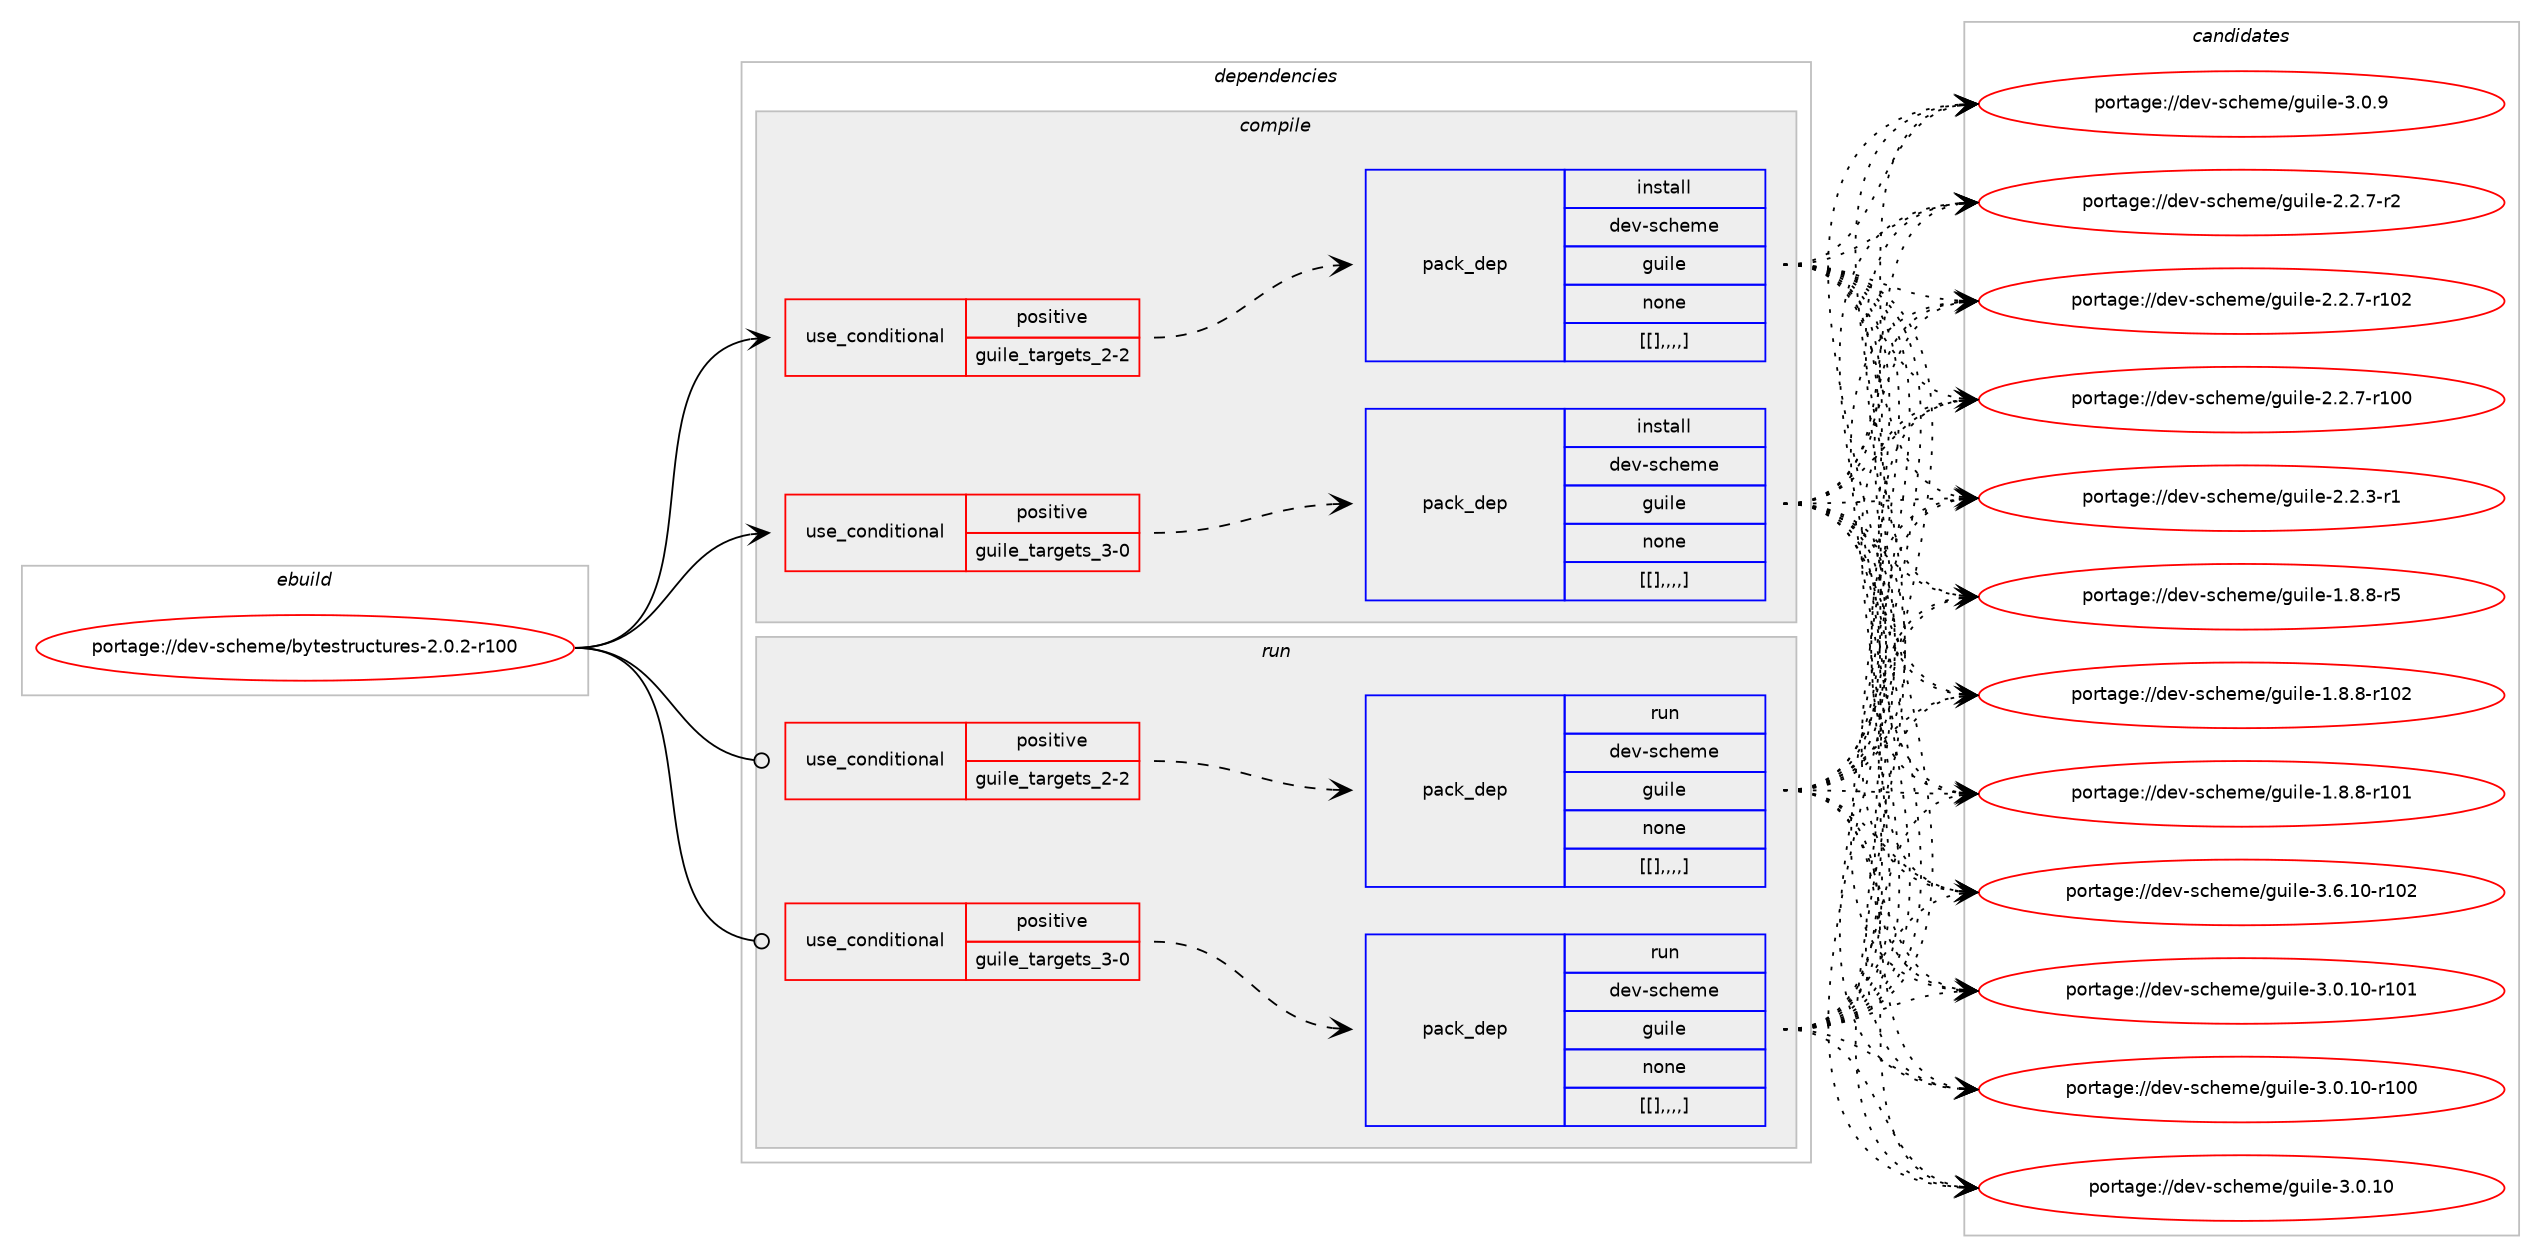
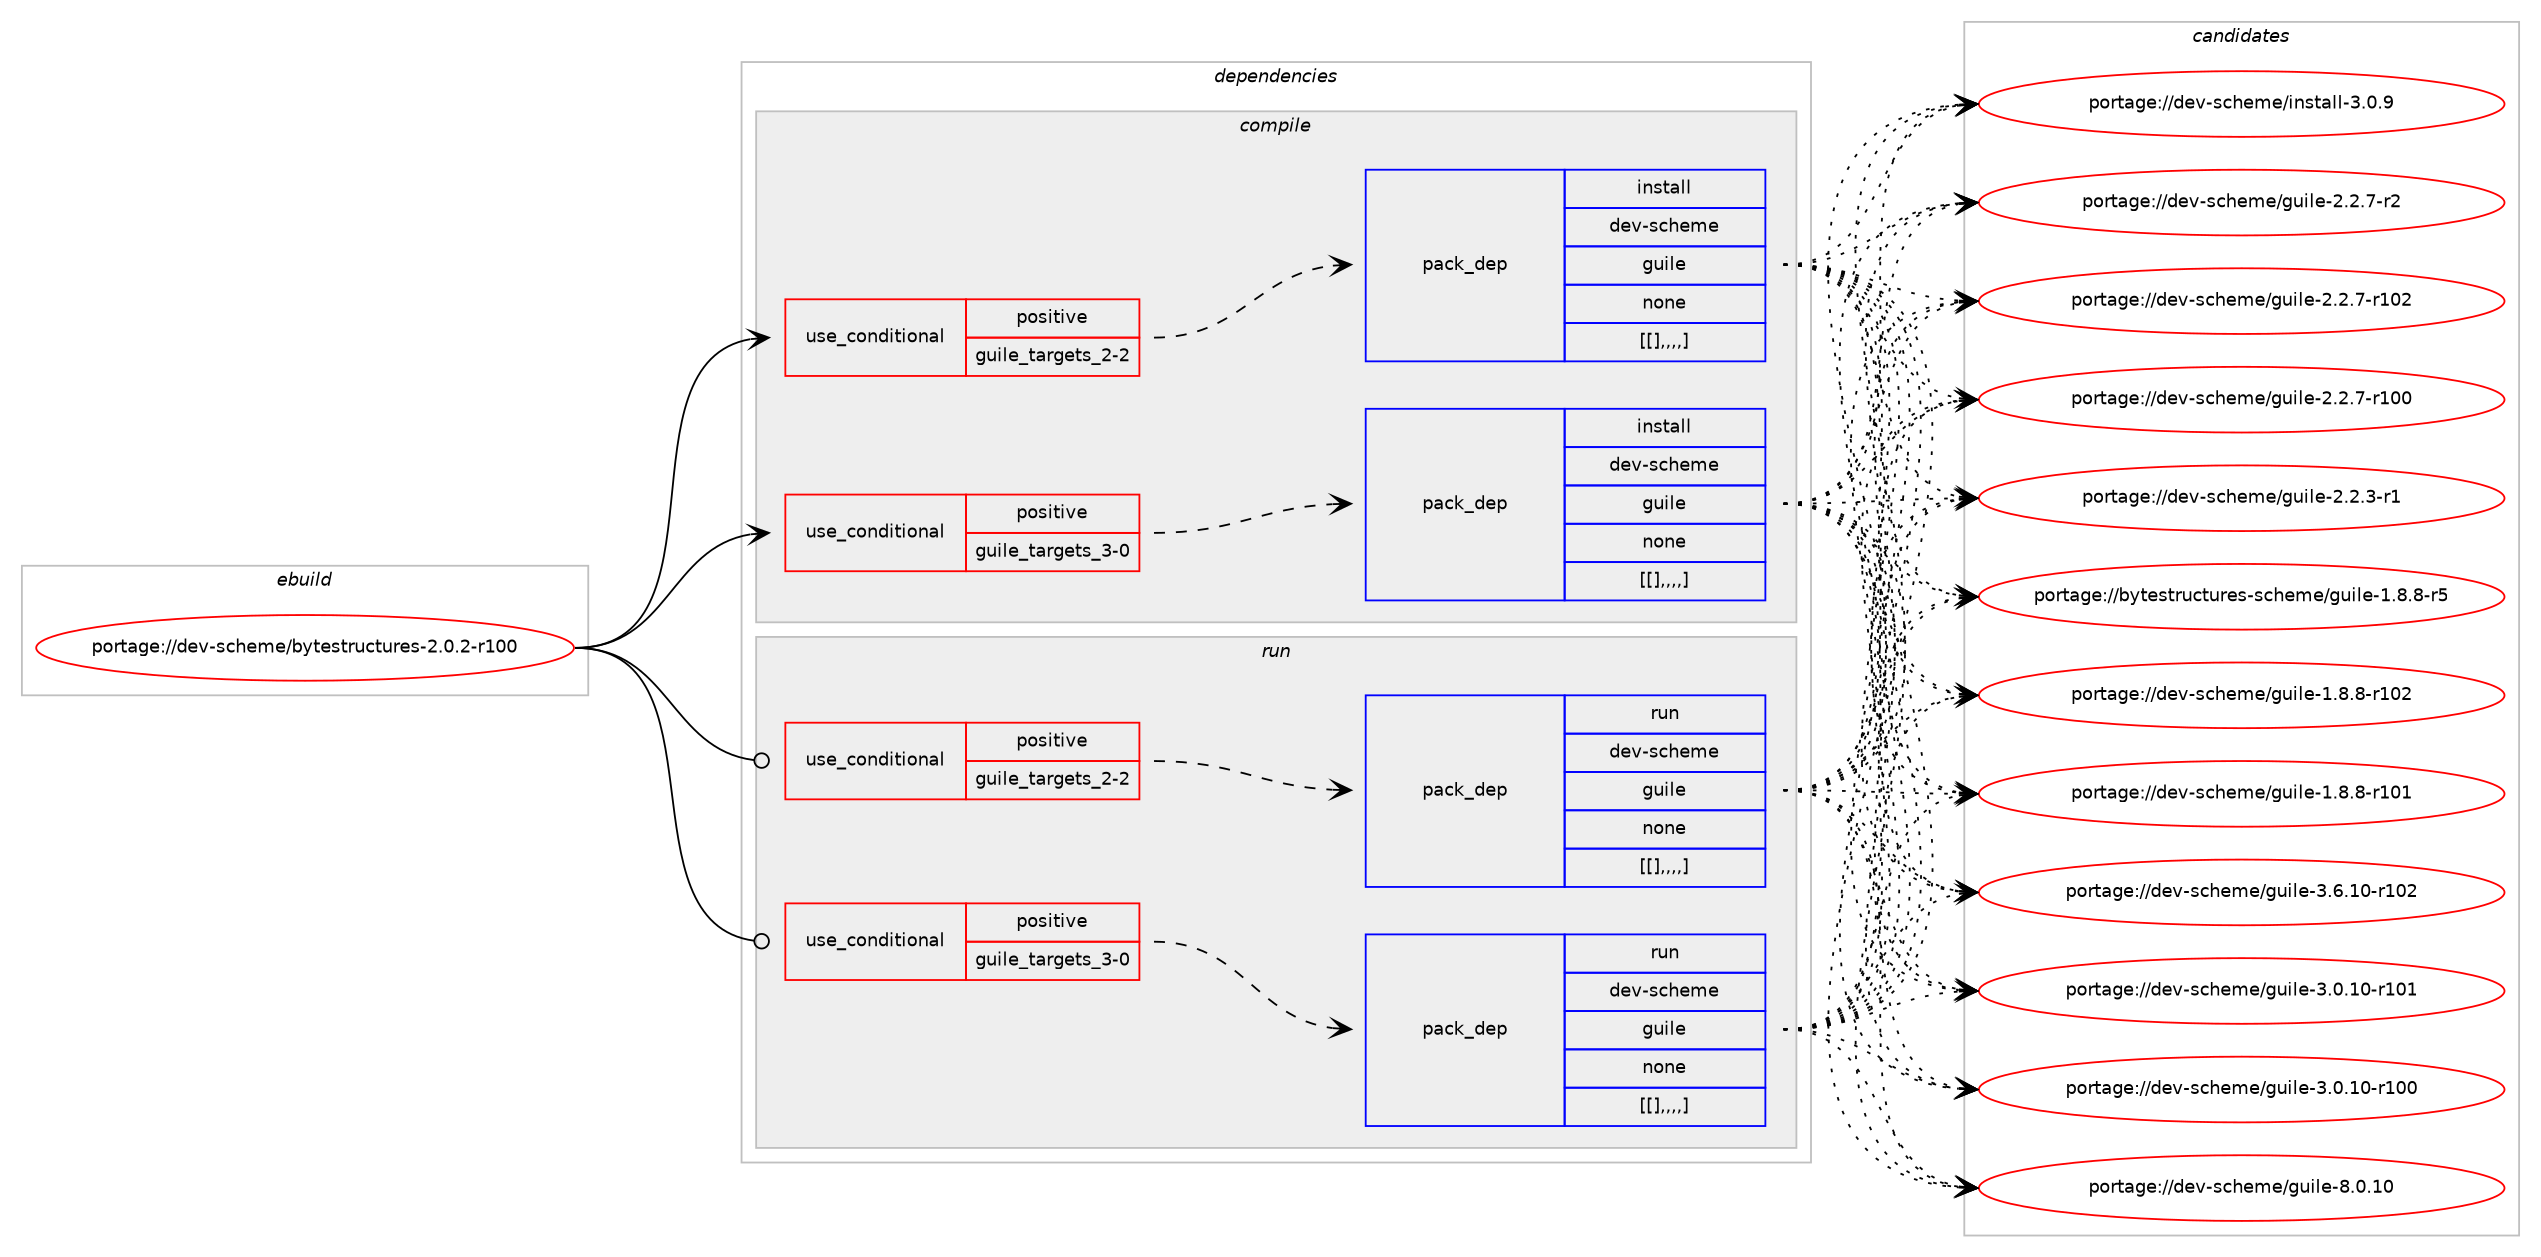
(2242, 104) -> (2242, 104)
(2242, 597) -> (2242, 597)
(2242, 1188) -> (2242, 1188)
